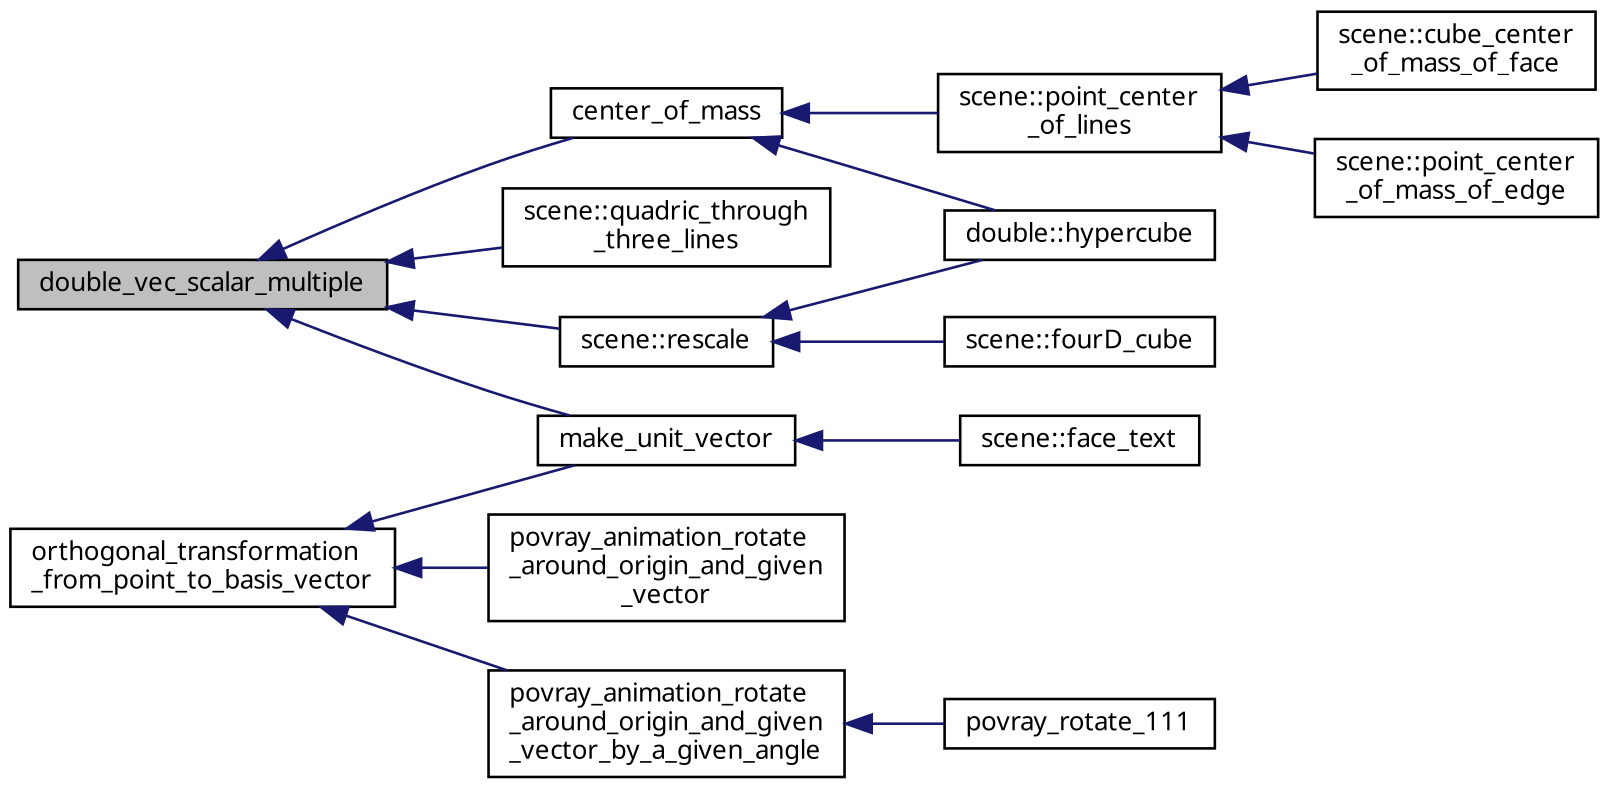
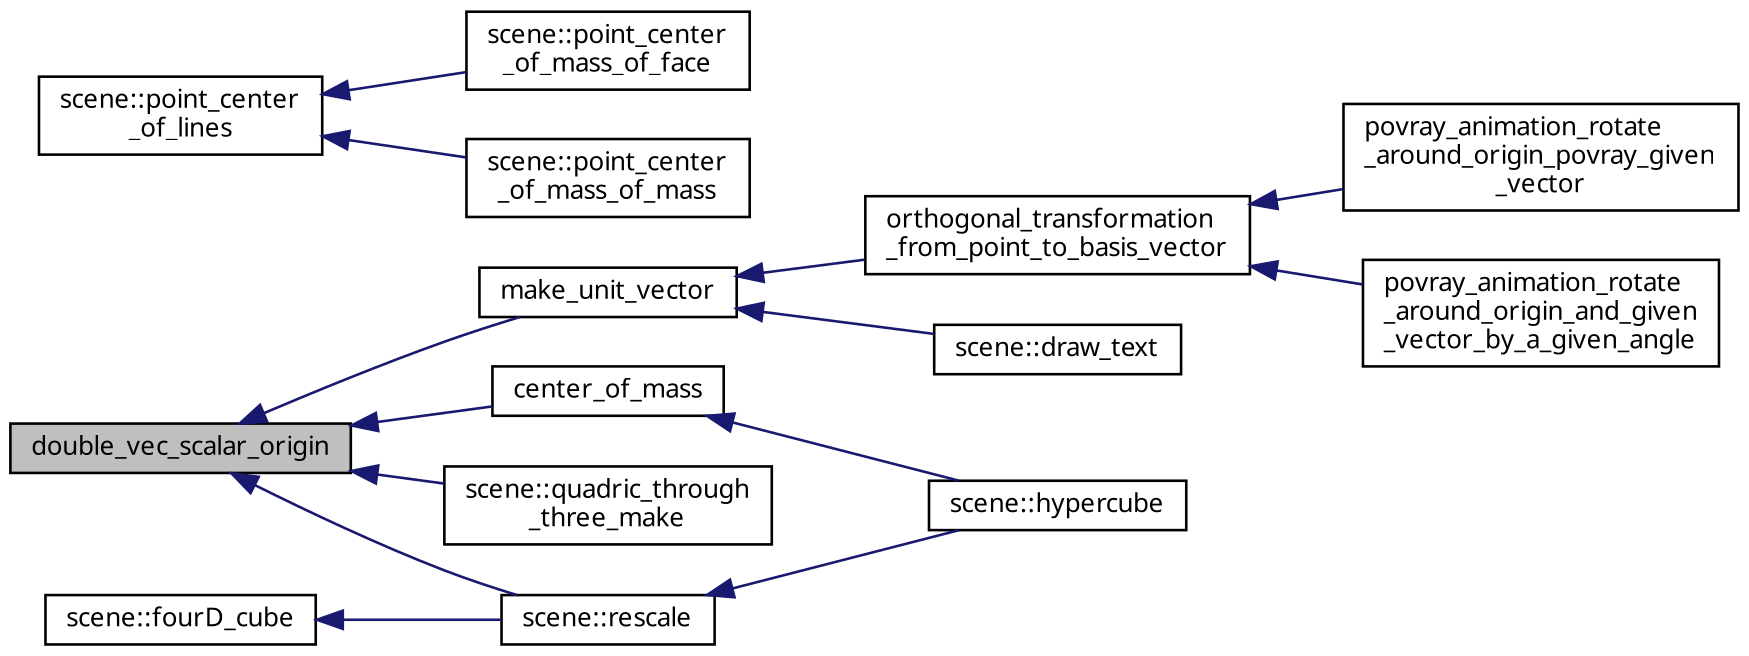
(1457, 51) -> (608, 51)
(874, 113) -> none
(1457, 178) -> (608, 178)
(667, 227) -> (608, 505)
(1080, 235) -> (1058, 505)
(203, 285) -> (181, 448)
(872, 342) -> (422, 620)
(1080, 440) -> (1058, 350)
(474, 493) -> (814, 266)
(667, 568) -> (1541, 157)
(1080, 724) -> none
